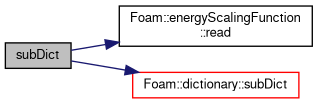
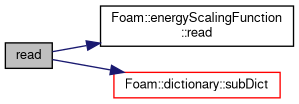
(38, 56) -> (29, 56)
